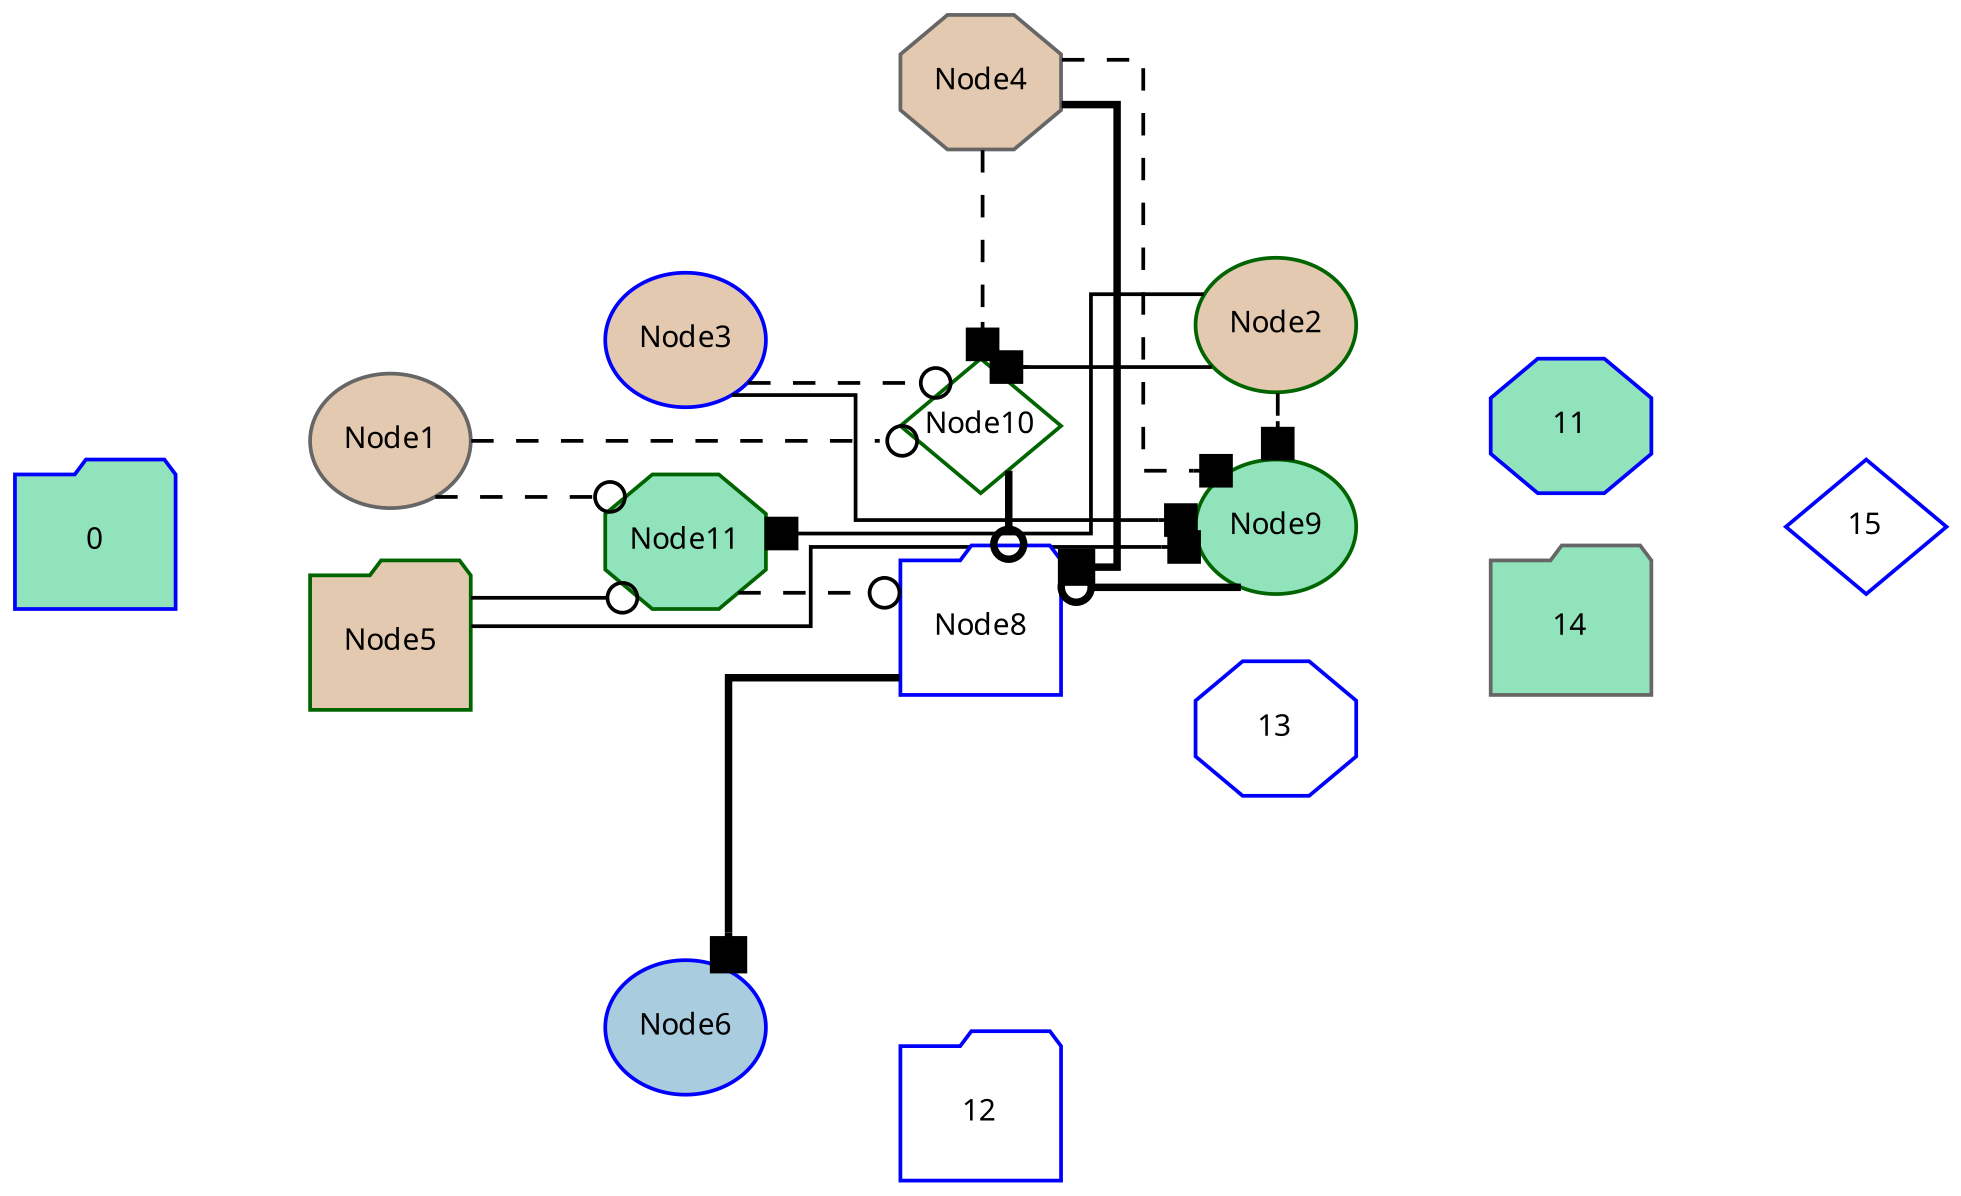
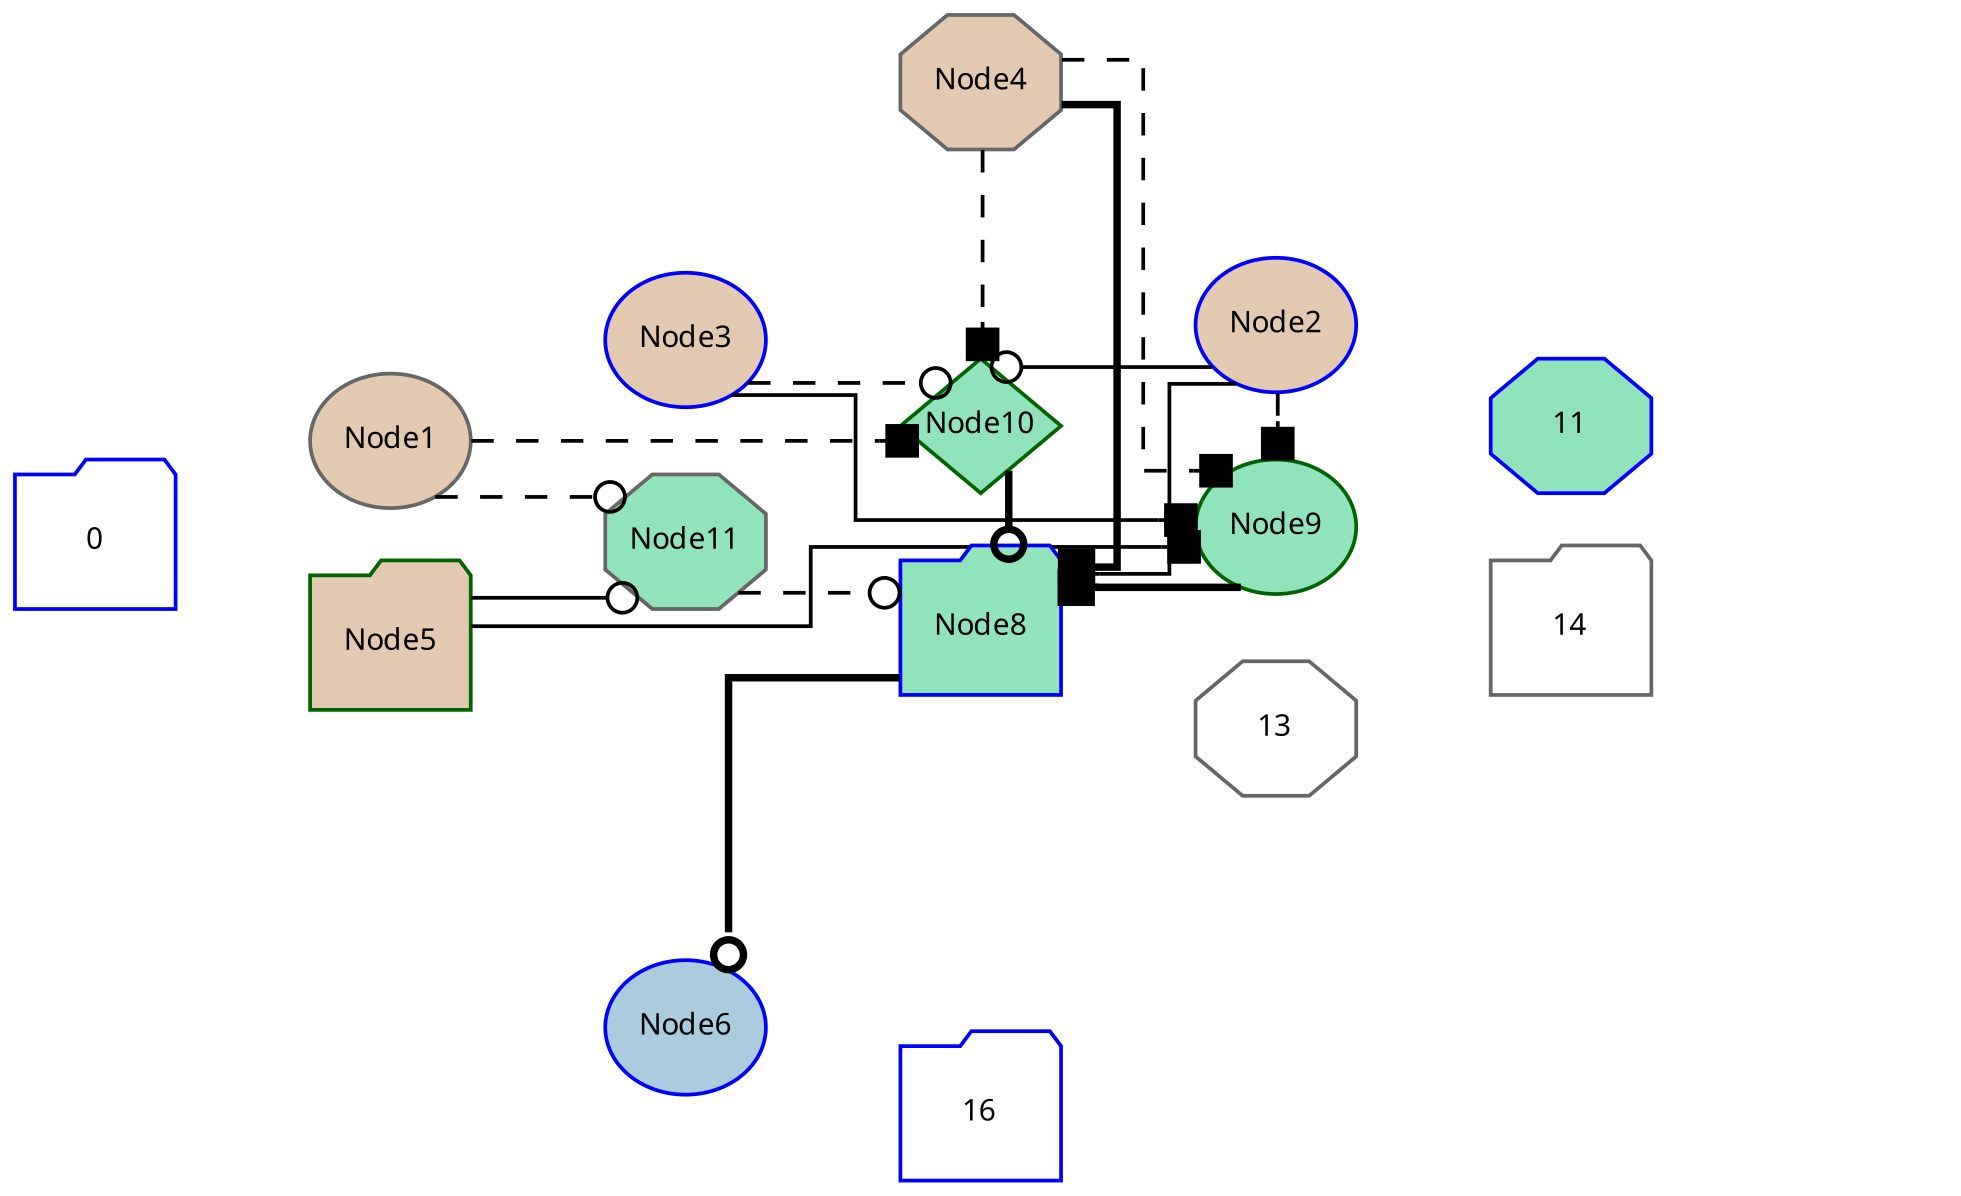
(1276, 325) -> (1276, 325)
(1117, 367) -> (1117, 367)
(981, 426) -> (981, 426)
(676, 441) -> (676, 441)
(1091, 453) -> (1169, 448)
(1866, 527) -> none
(95, 542) -> (95, 542)
(686, 542) -> (686, 542)
(1166, 587) -> (1166, 587)
(981, 628) -> (981, 628)
(1571, 628) -> (1571, 628)
(729, 720) -> (729, 720)
(1276, 729) -> (1276, 729)
(981, 1113) -> (981, 1113)
